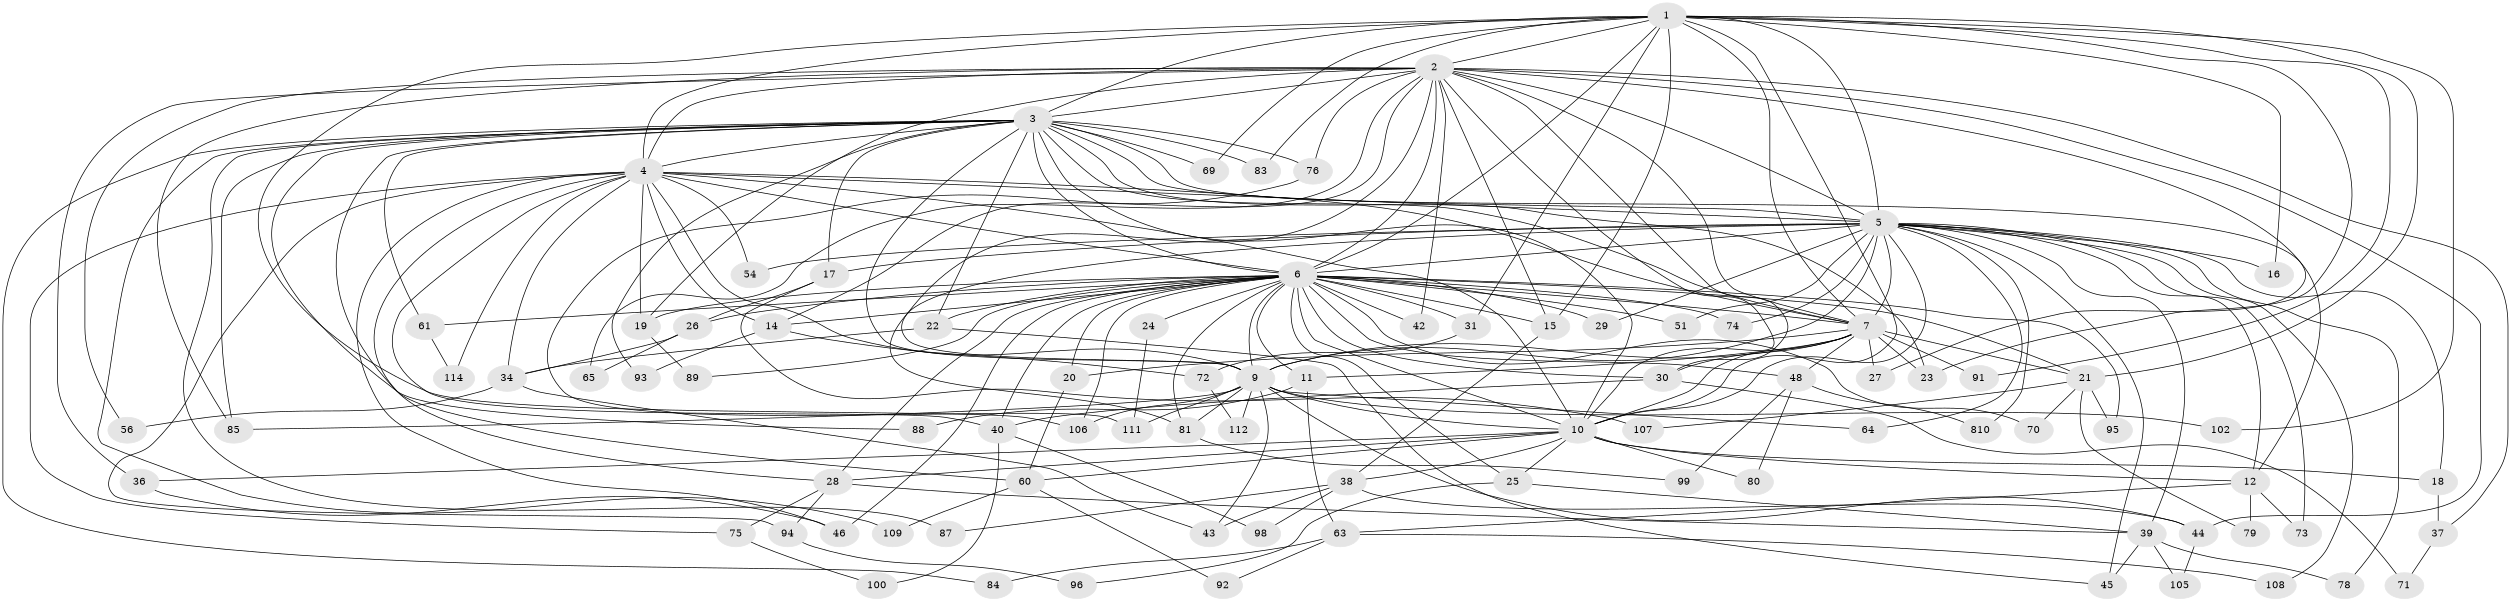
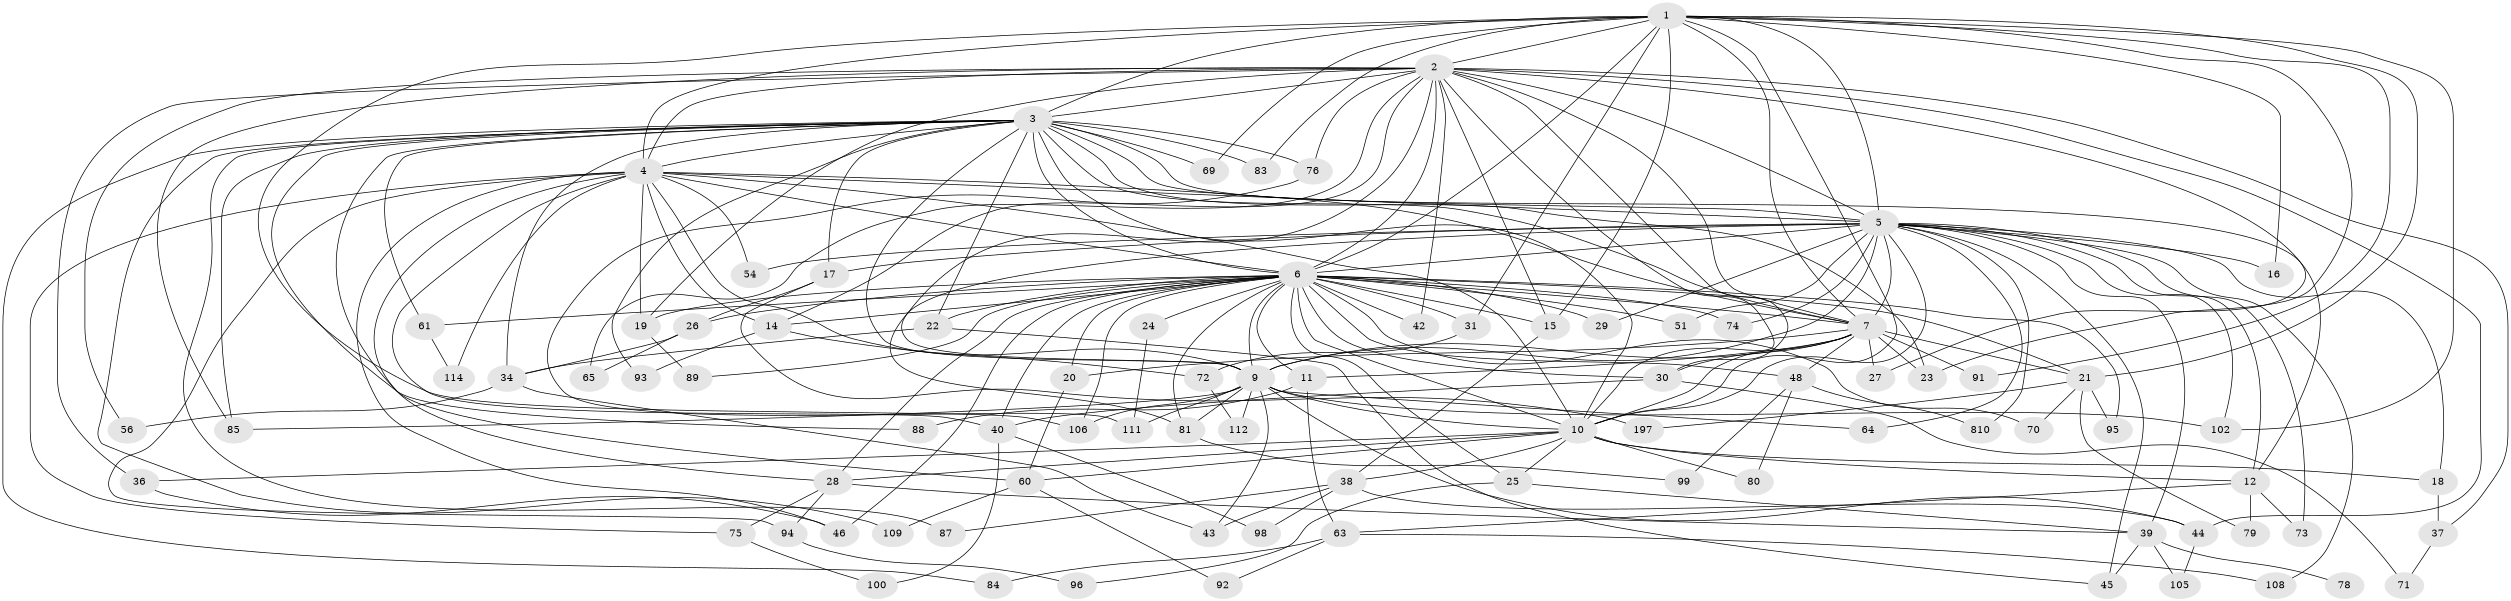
(544, 256) -> (689, 142)
(2278, 308) -> (2109, 285)
(1643, 430) -> (1643, 430)
